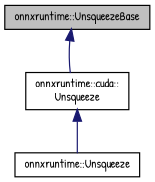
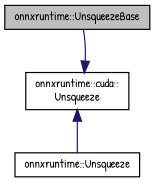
(69, 57) -> (85, 45)
